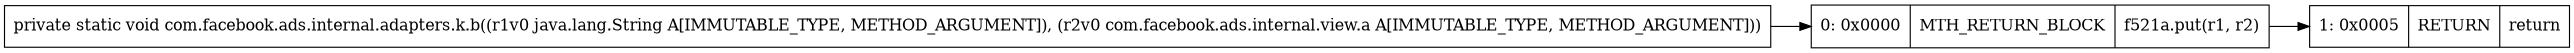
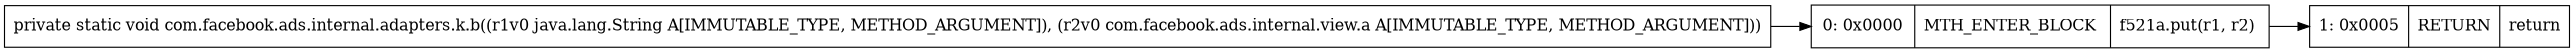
(2013, 26) -> (2010, 26)
